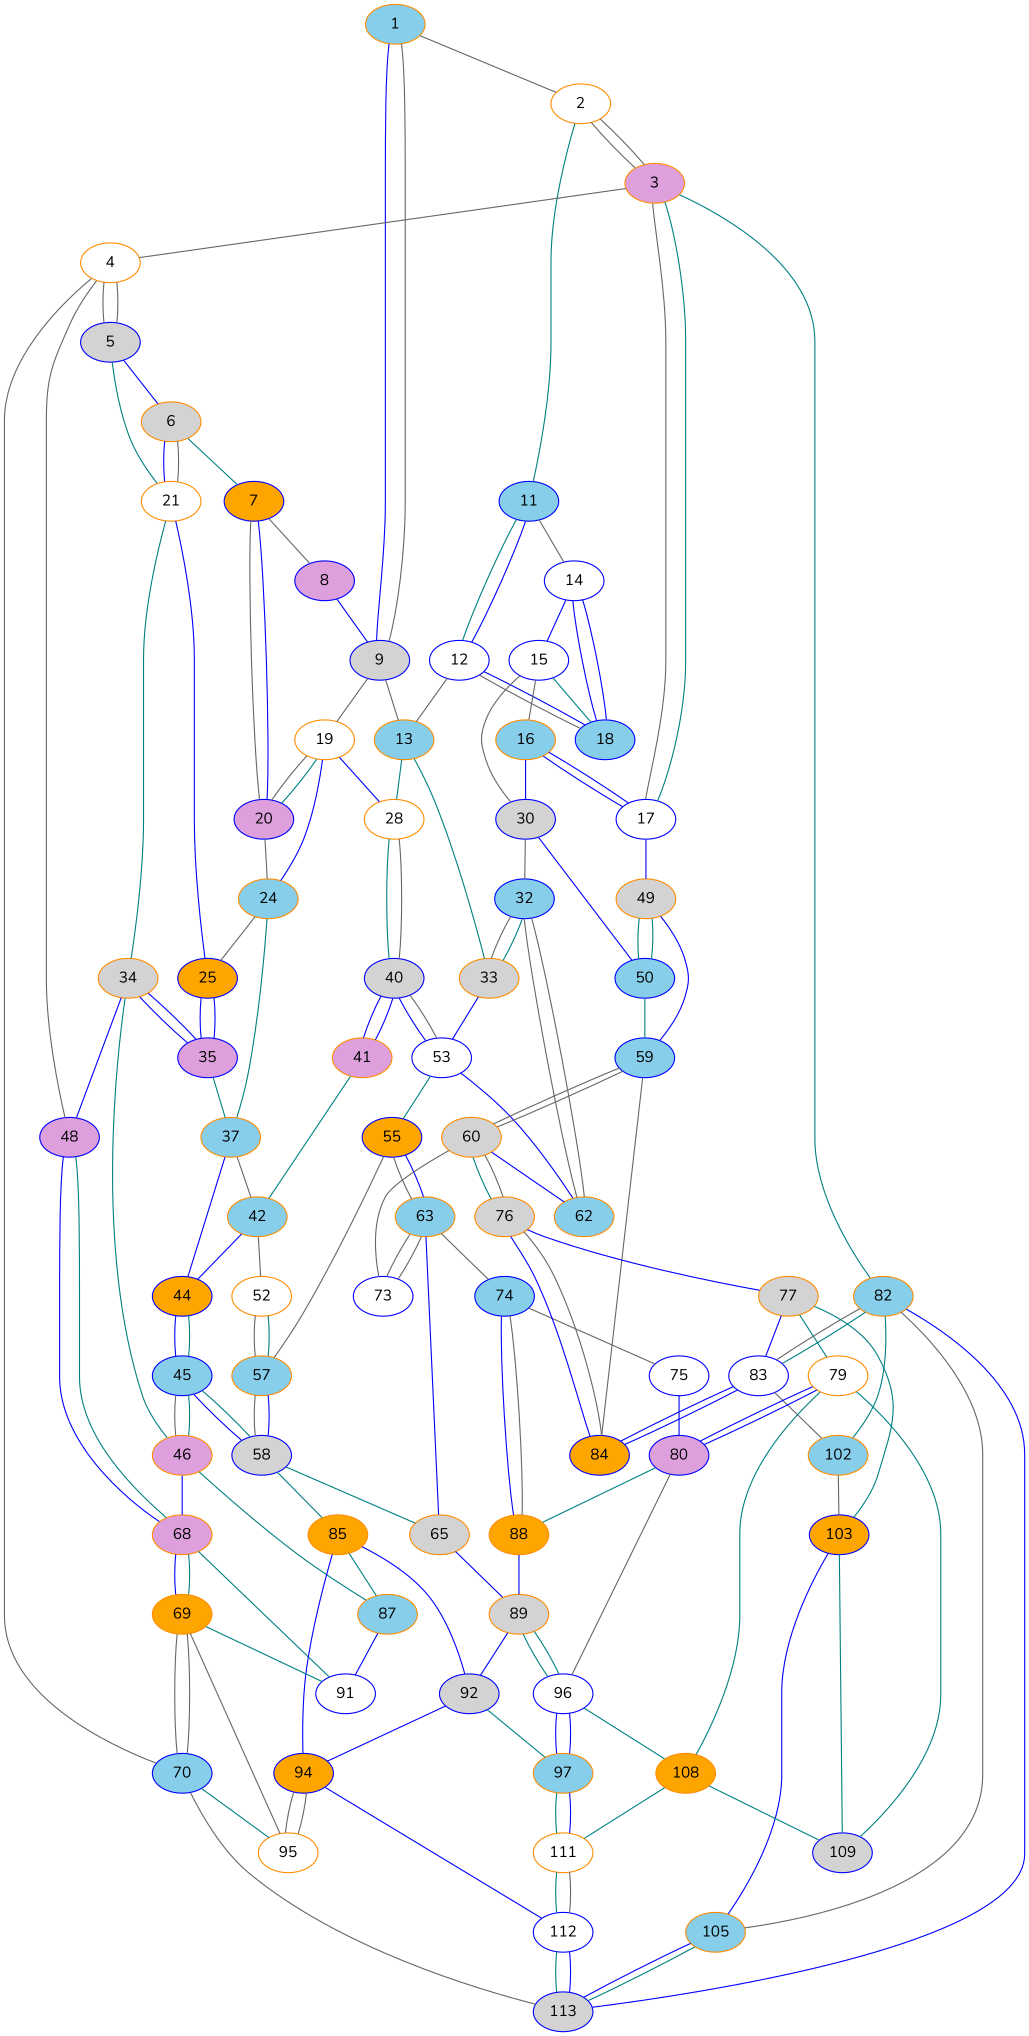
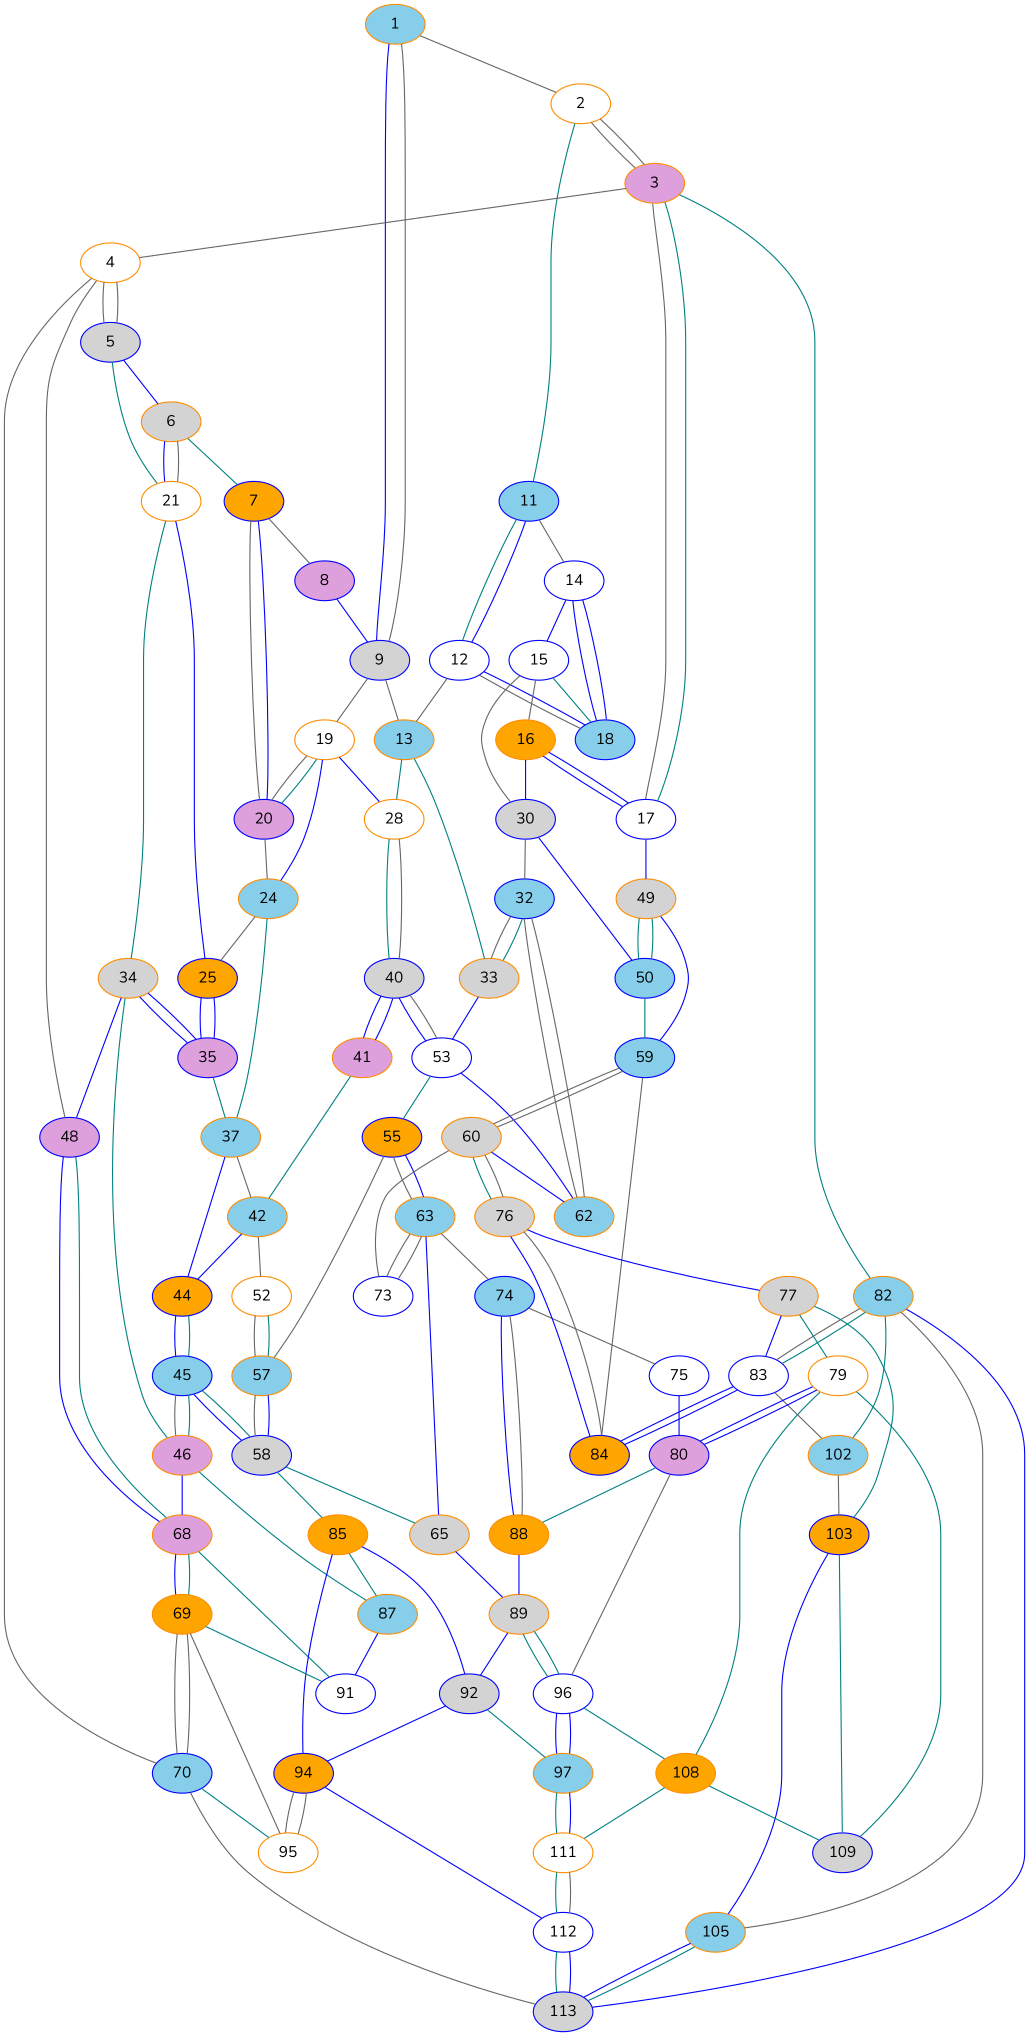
(526, 740) -> (526, 740)
